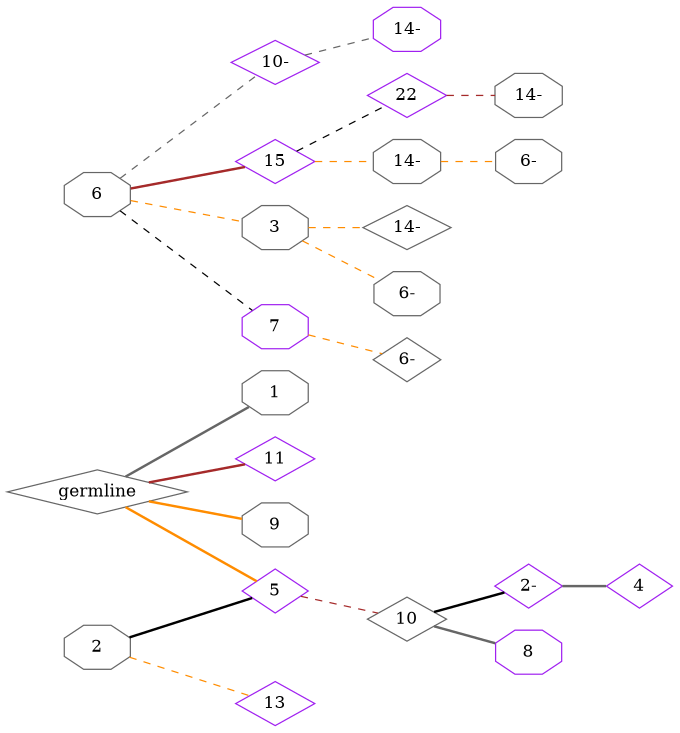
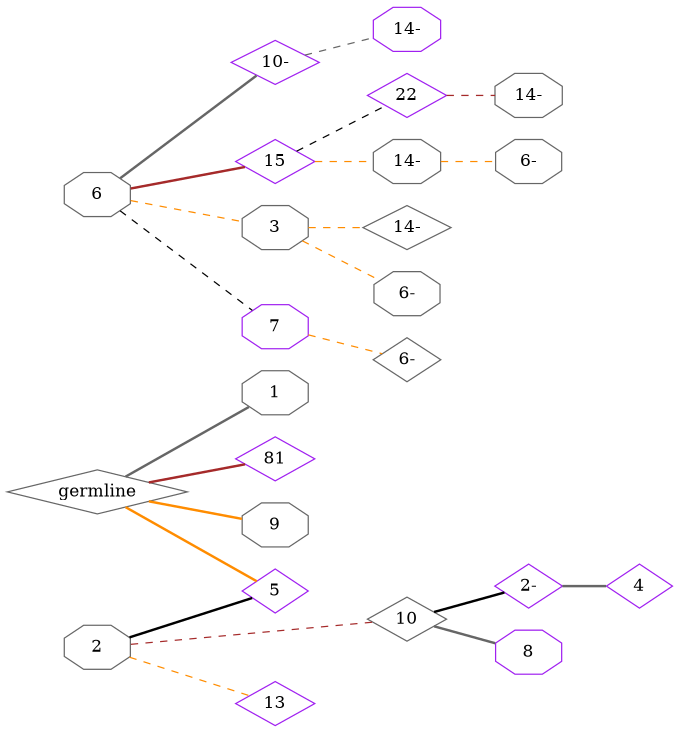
(188, 127) -> (188, 127)
(275, 459) -> (275, 459)
(339, 605) -> (252, 633)
